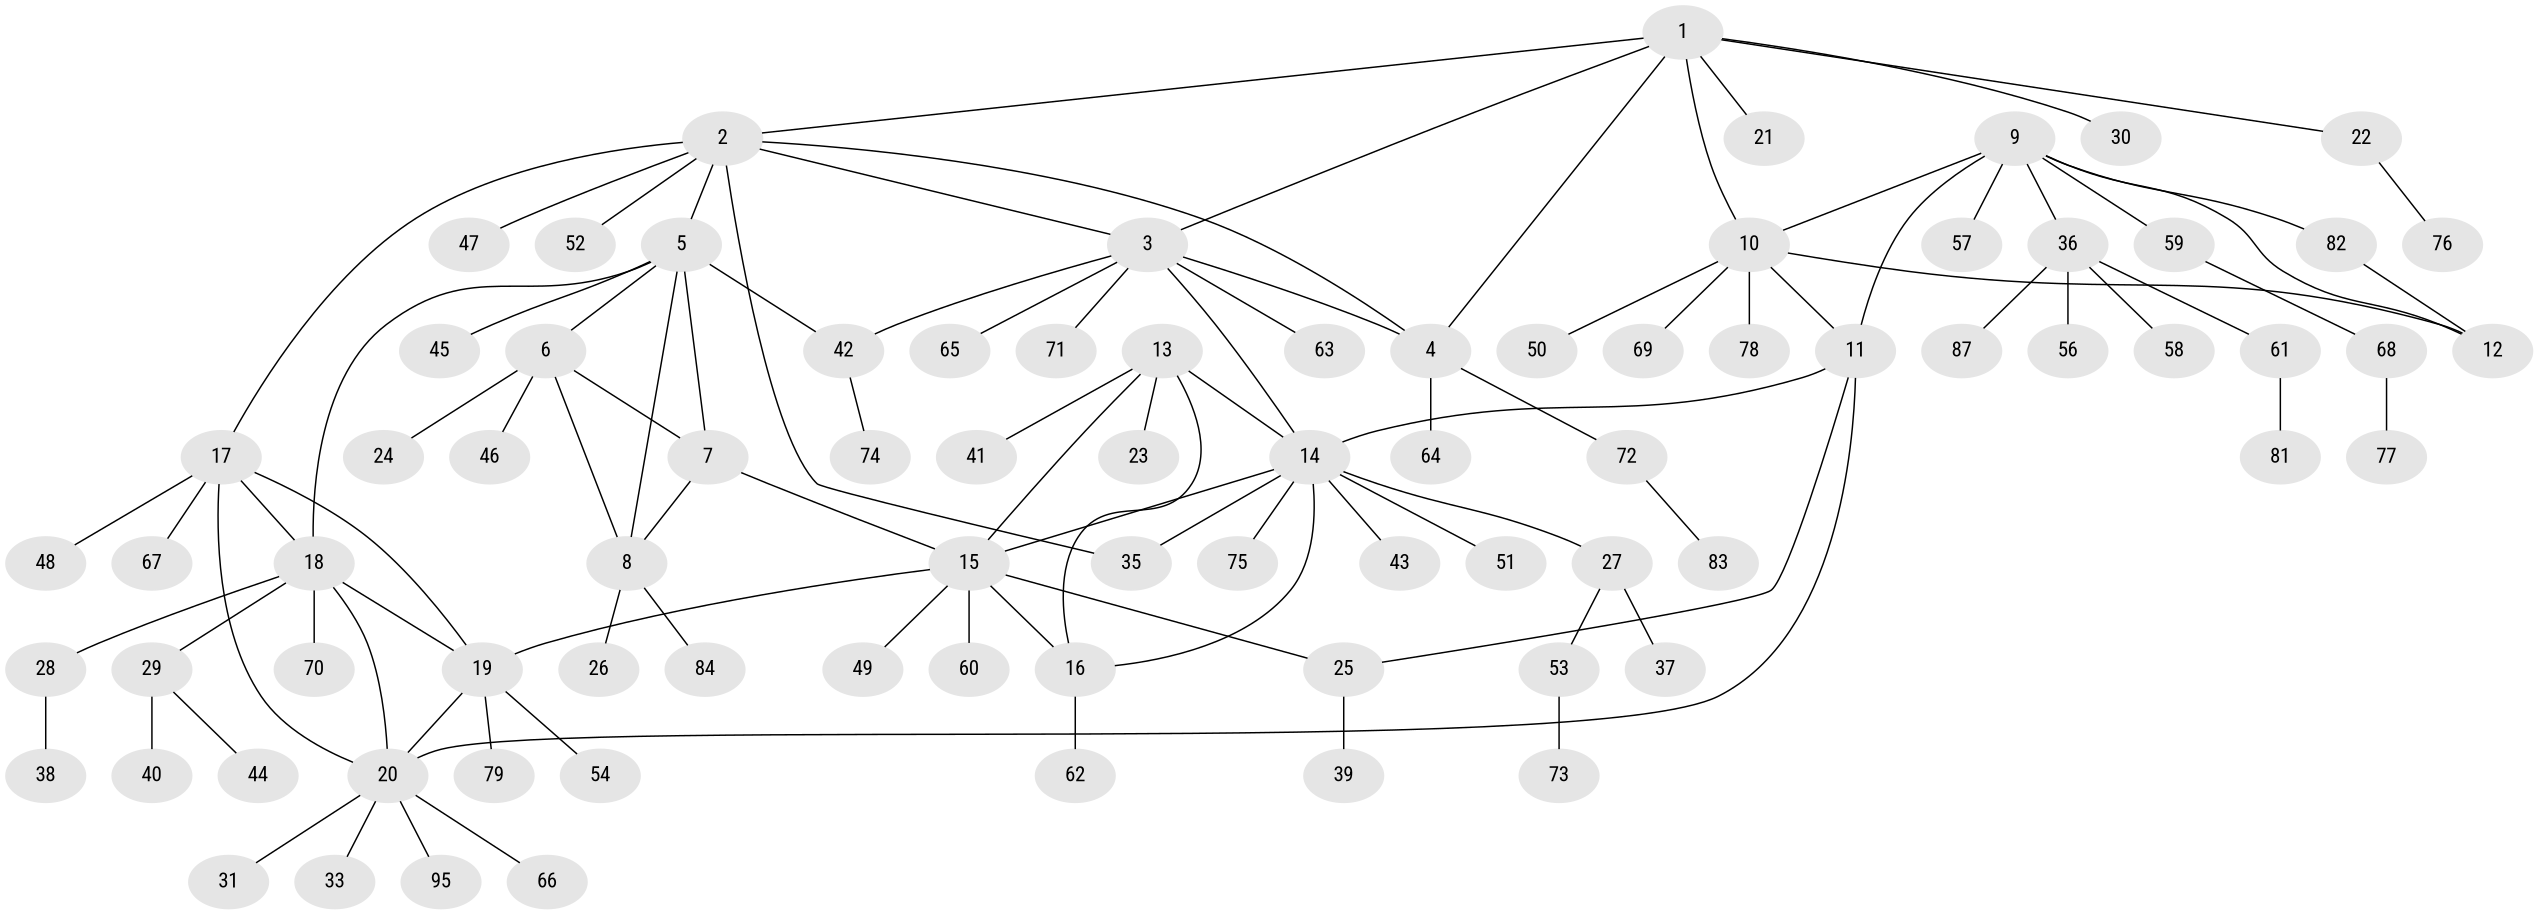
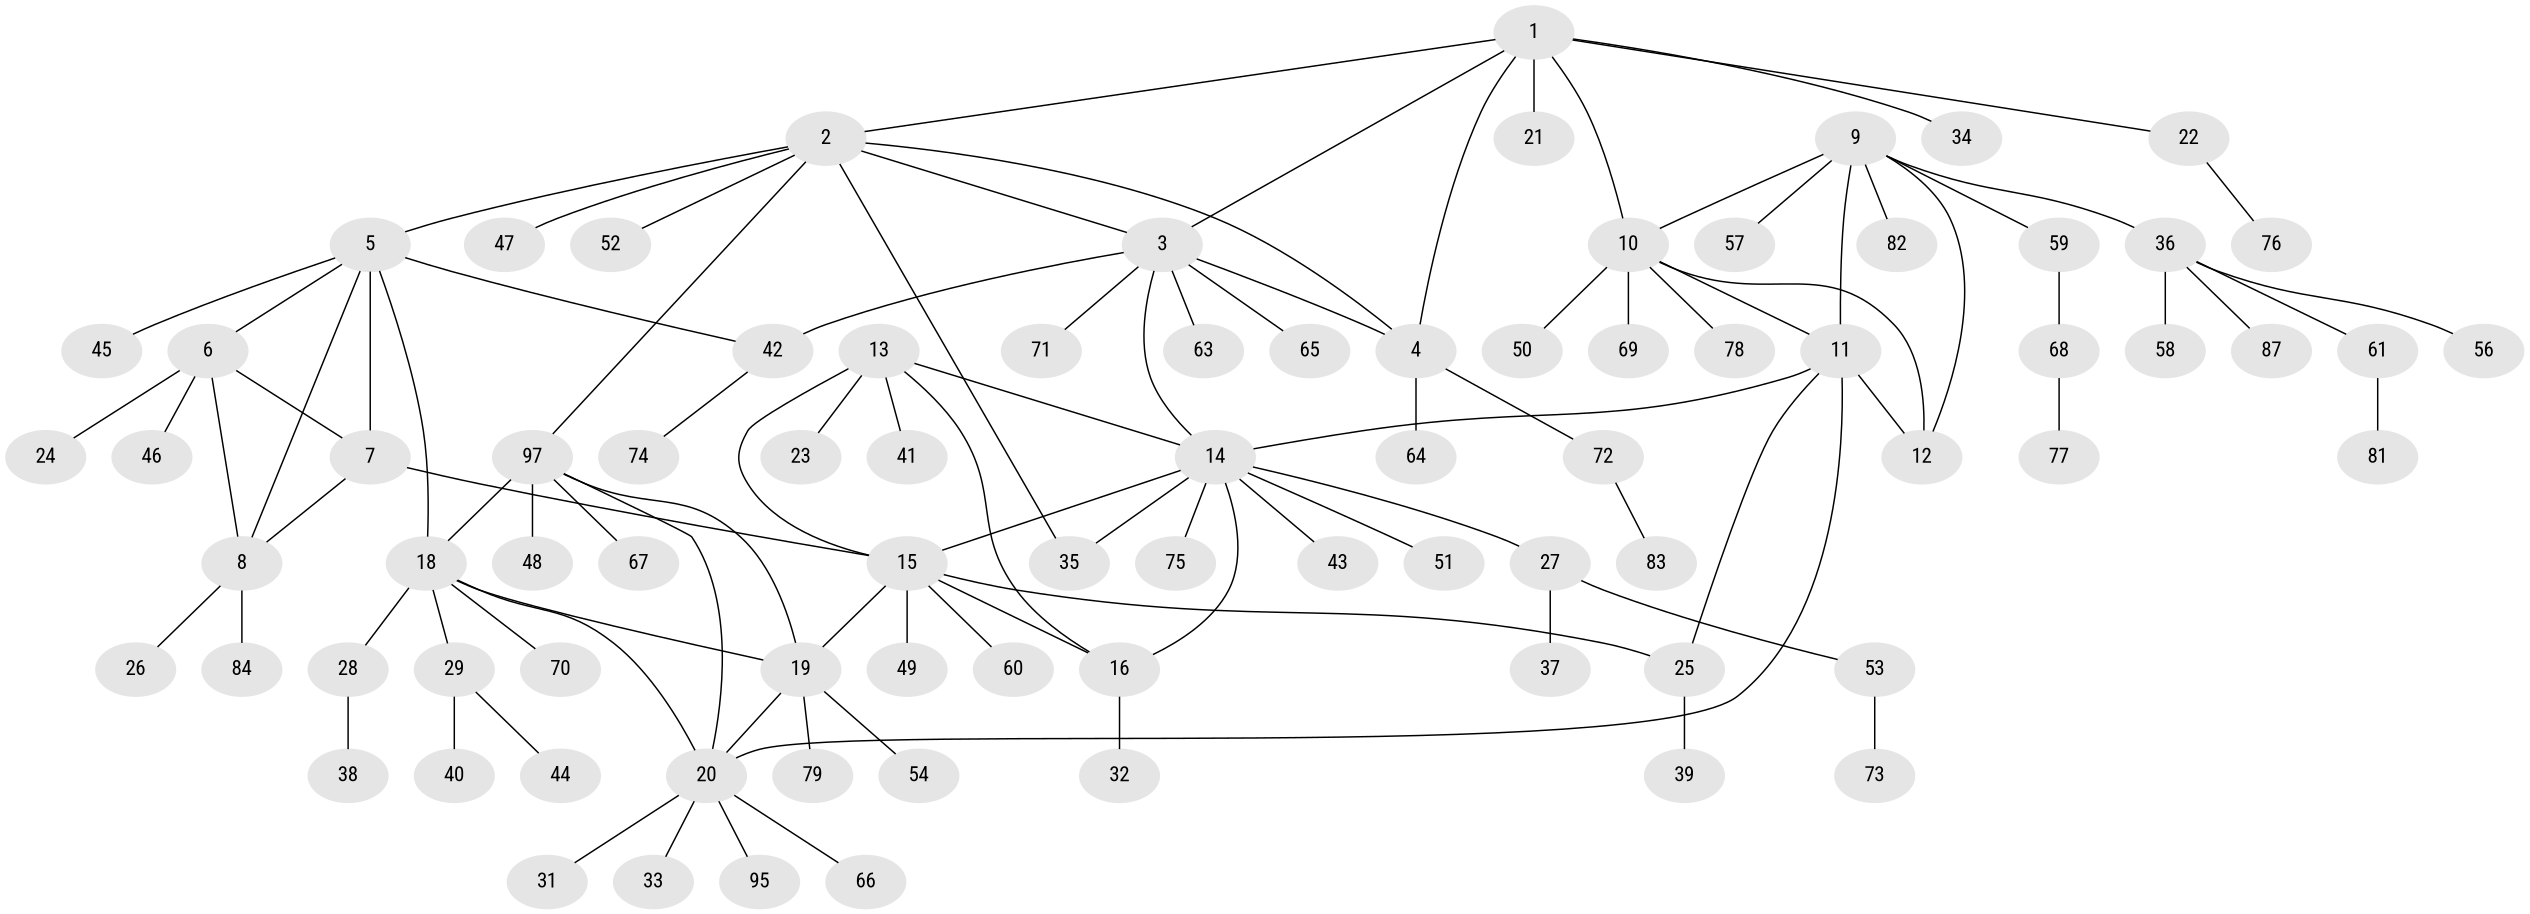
(2121, 139) -> (1962, 139)
(2414, 298) -> (1881, 404)
(221, 457) -> (532, 457)
(1075, 776) -> (1120, 776)
